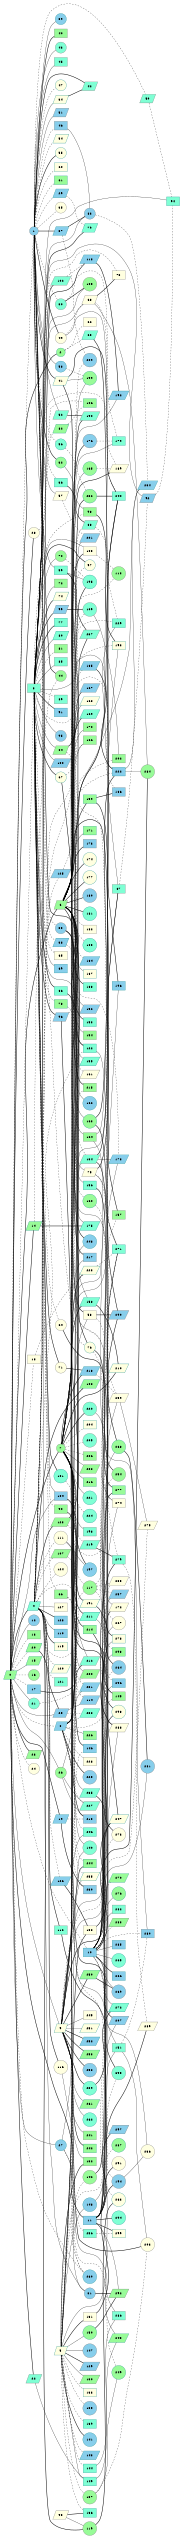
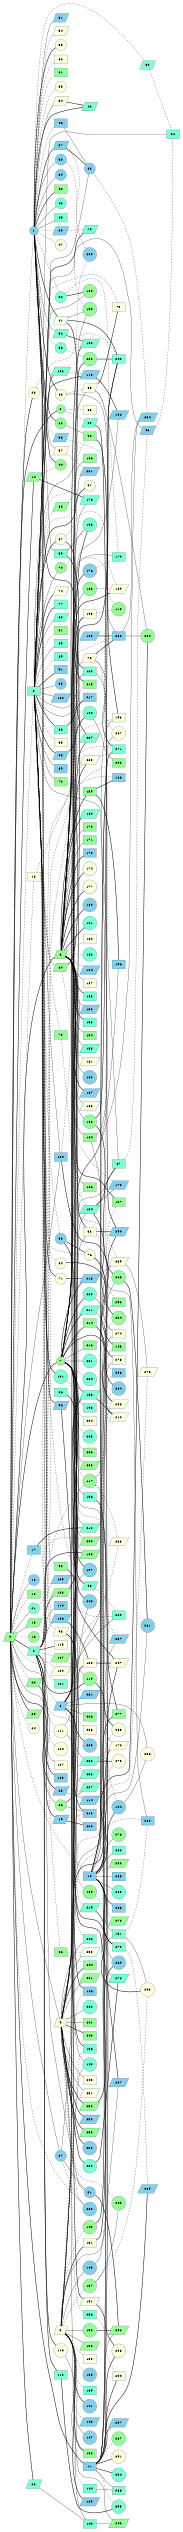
none -> (42, 1164)
(91, 1290) -> (75, 1377)
(148, 2026) -> (148, 2189)
